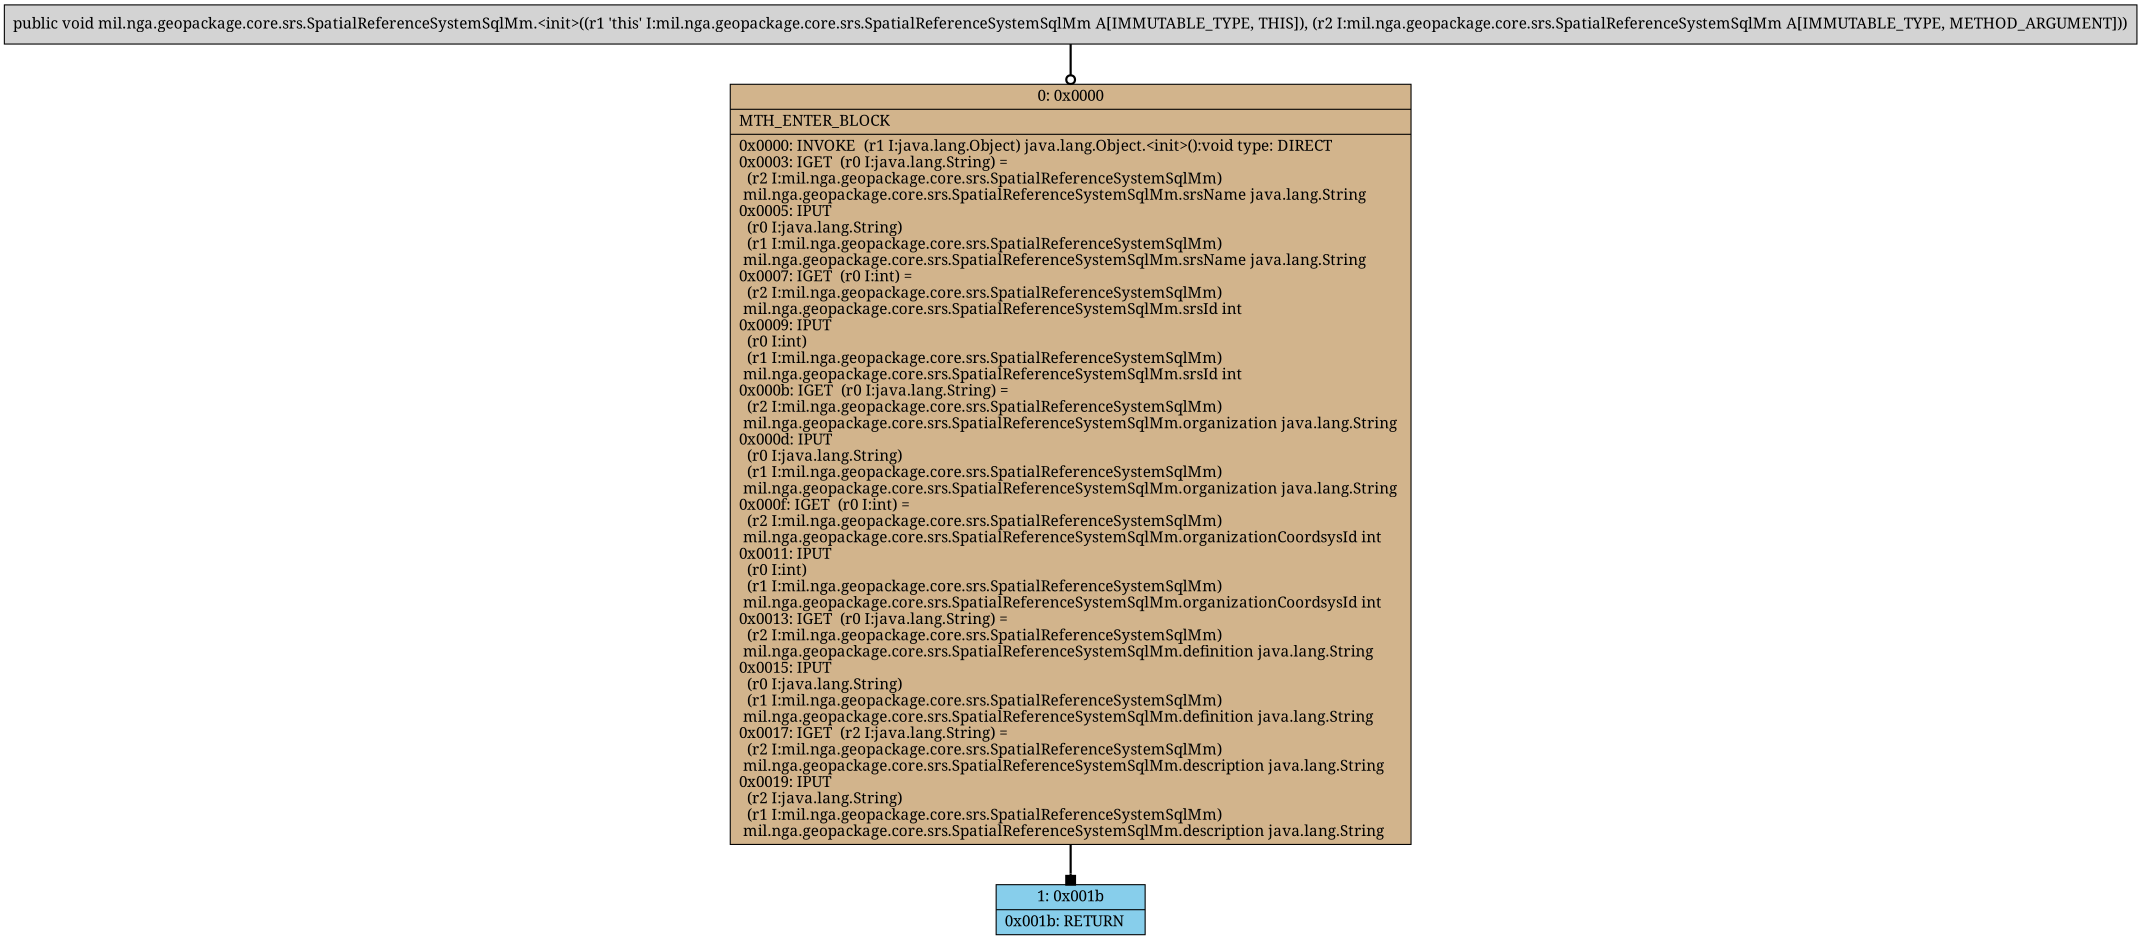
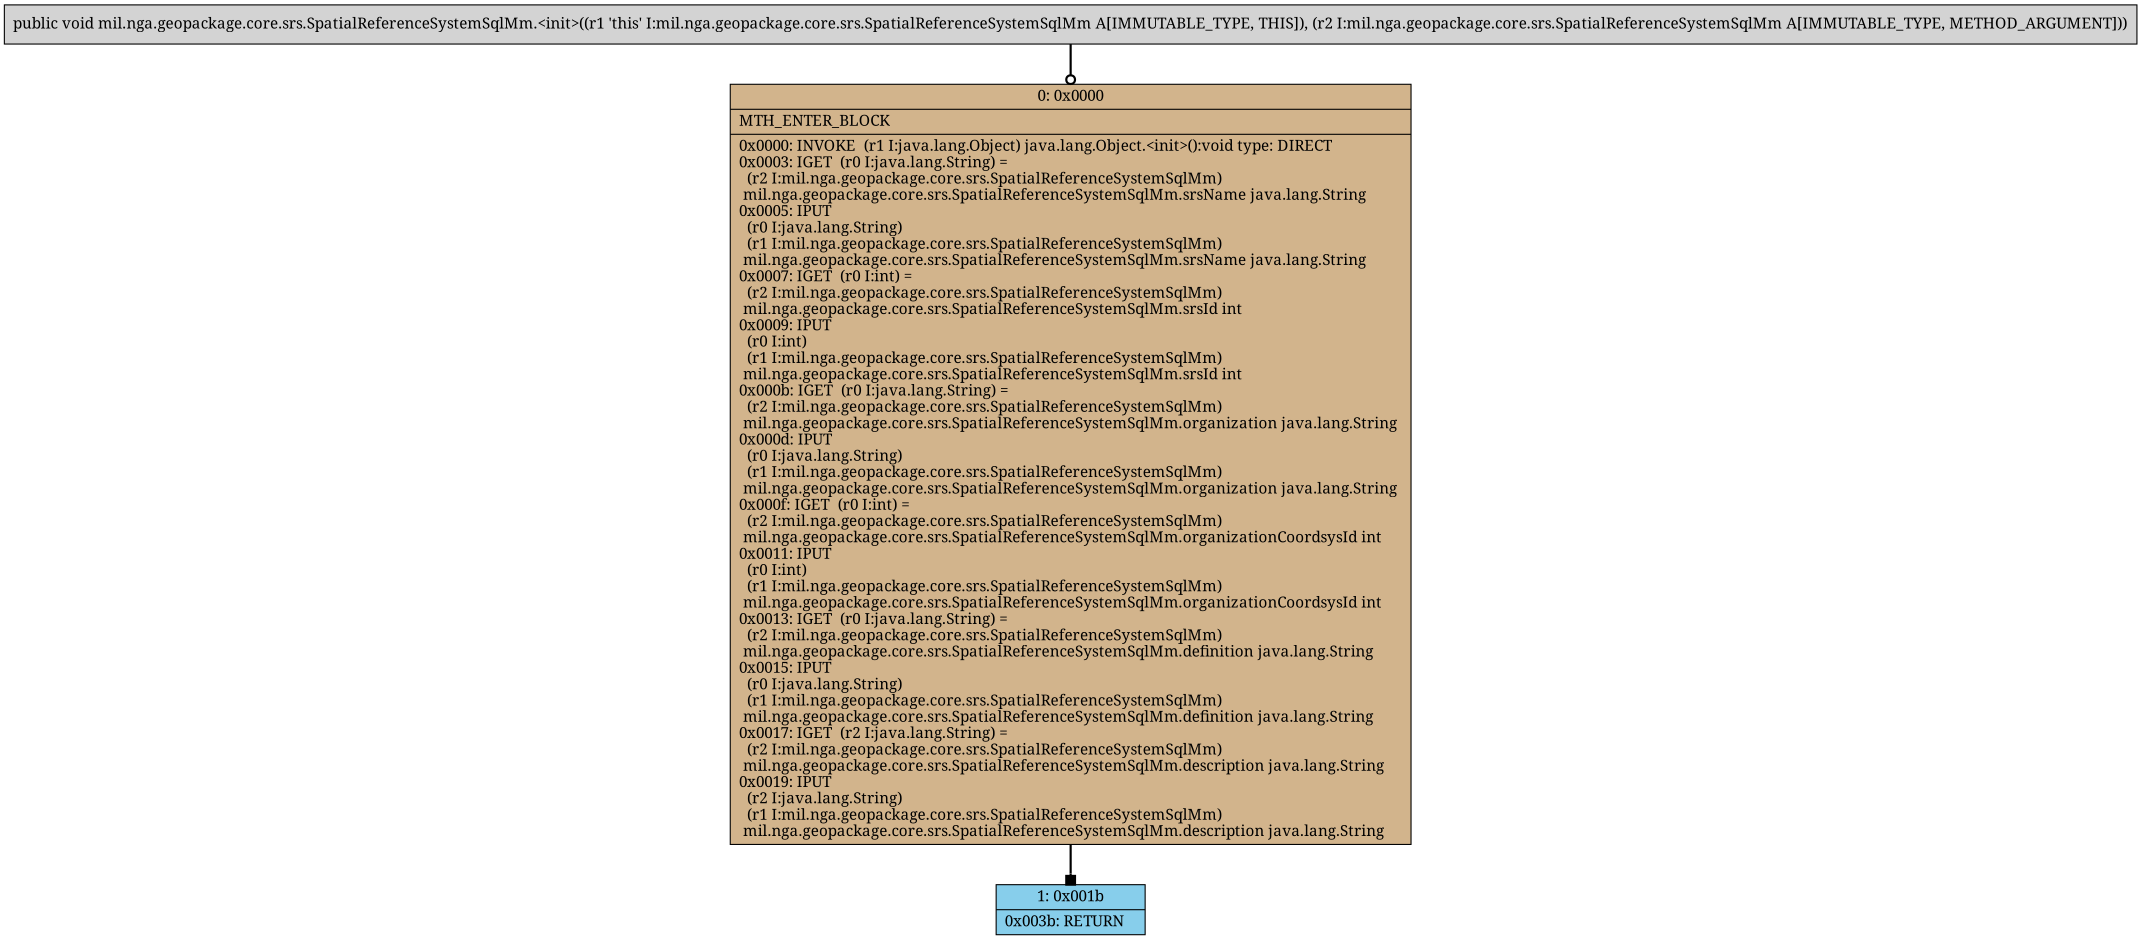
(1071, 922) -> (1071, 922)
